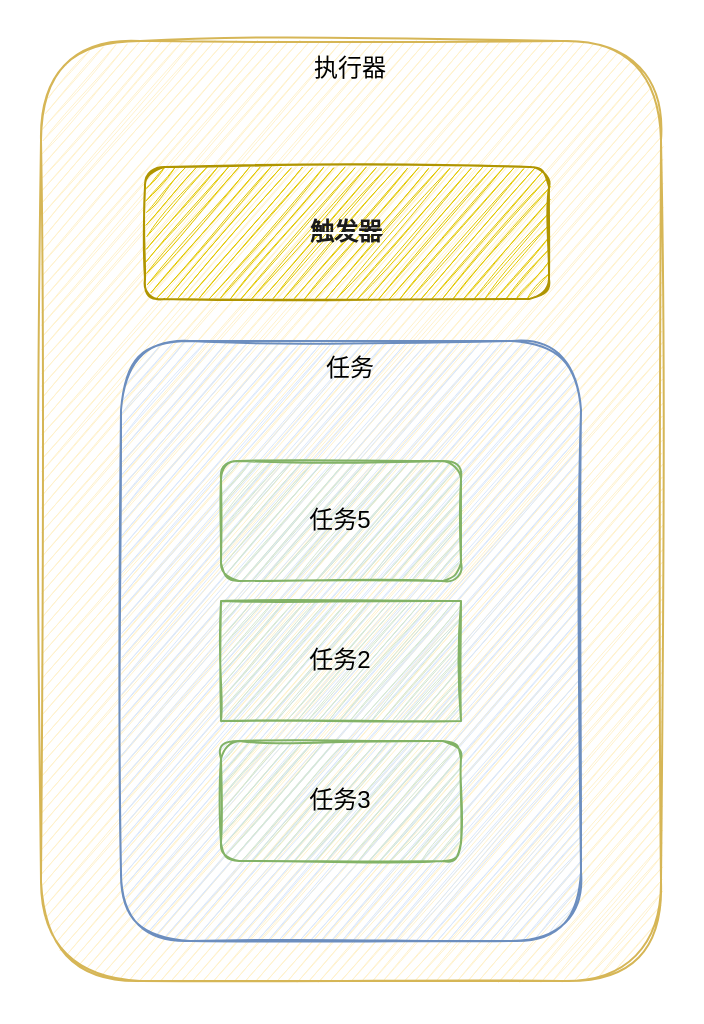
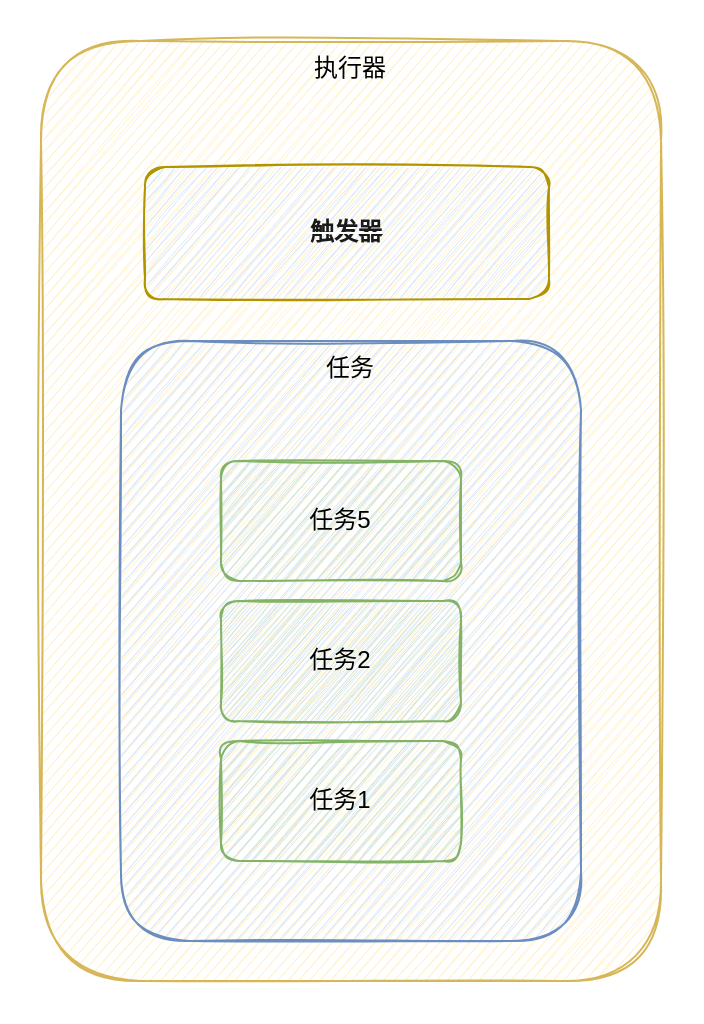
(347, 233) -> (347, 233)
(341, 661) -> (341, 661)
(341, 801) -> (341, 801)
